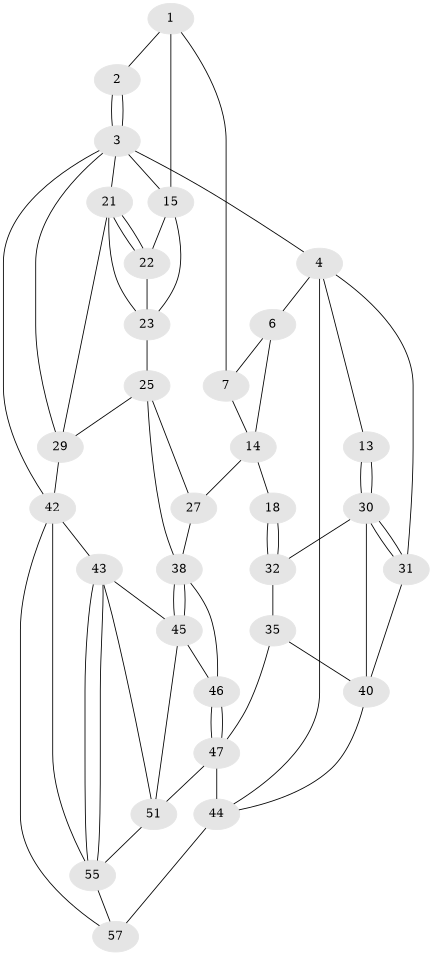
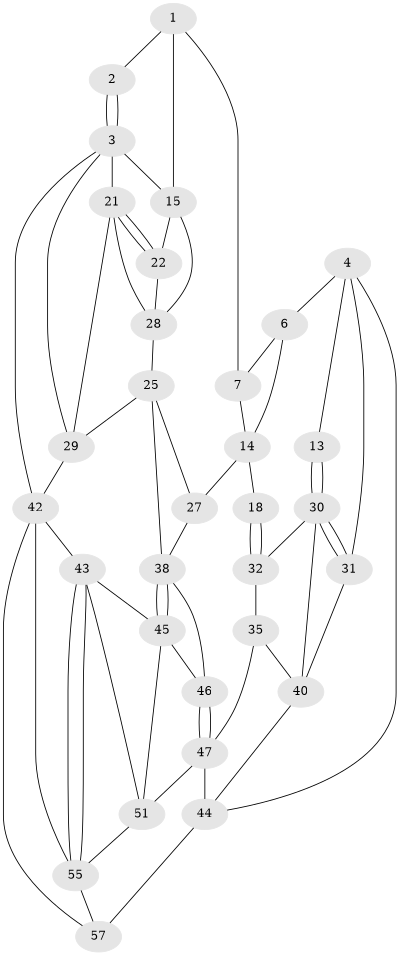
(217, 196) -> none
(147, 325) -> (154, 325)
